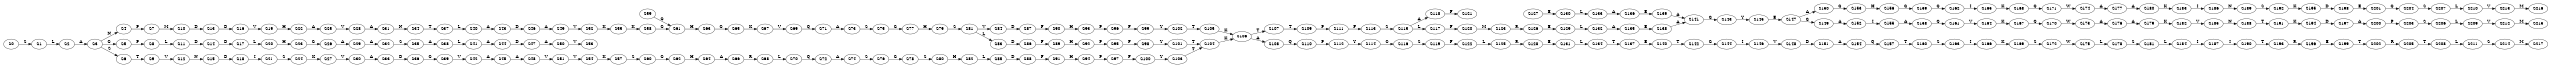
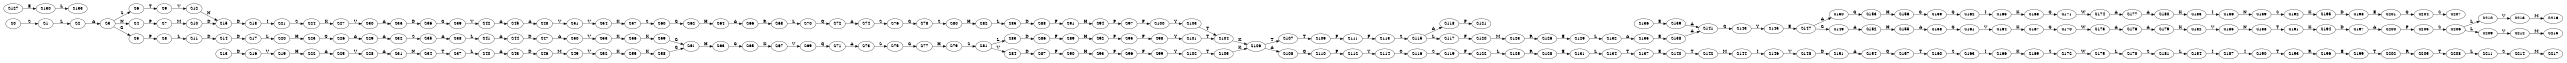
(2455, 9) -> (2470, 24)
(1612, 14) -> none
(1873, 22) -> (1888, 27)
(546, 27) -> (560, 52)
(195, 29) -> (207, 24)
none -> (633, 39)
(1710, 42) -> (1725, 52)
